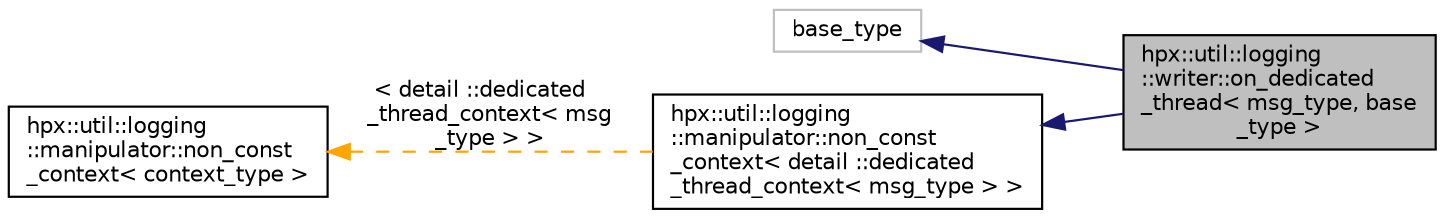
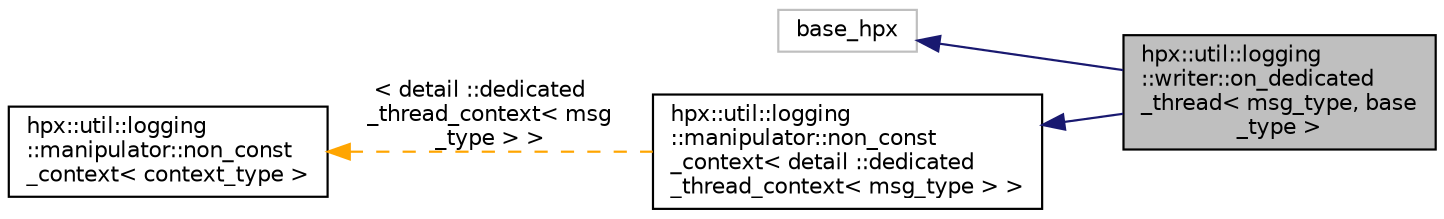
(848, 31) -> (848, 31)
